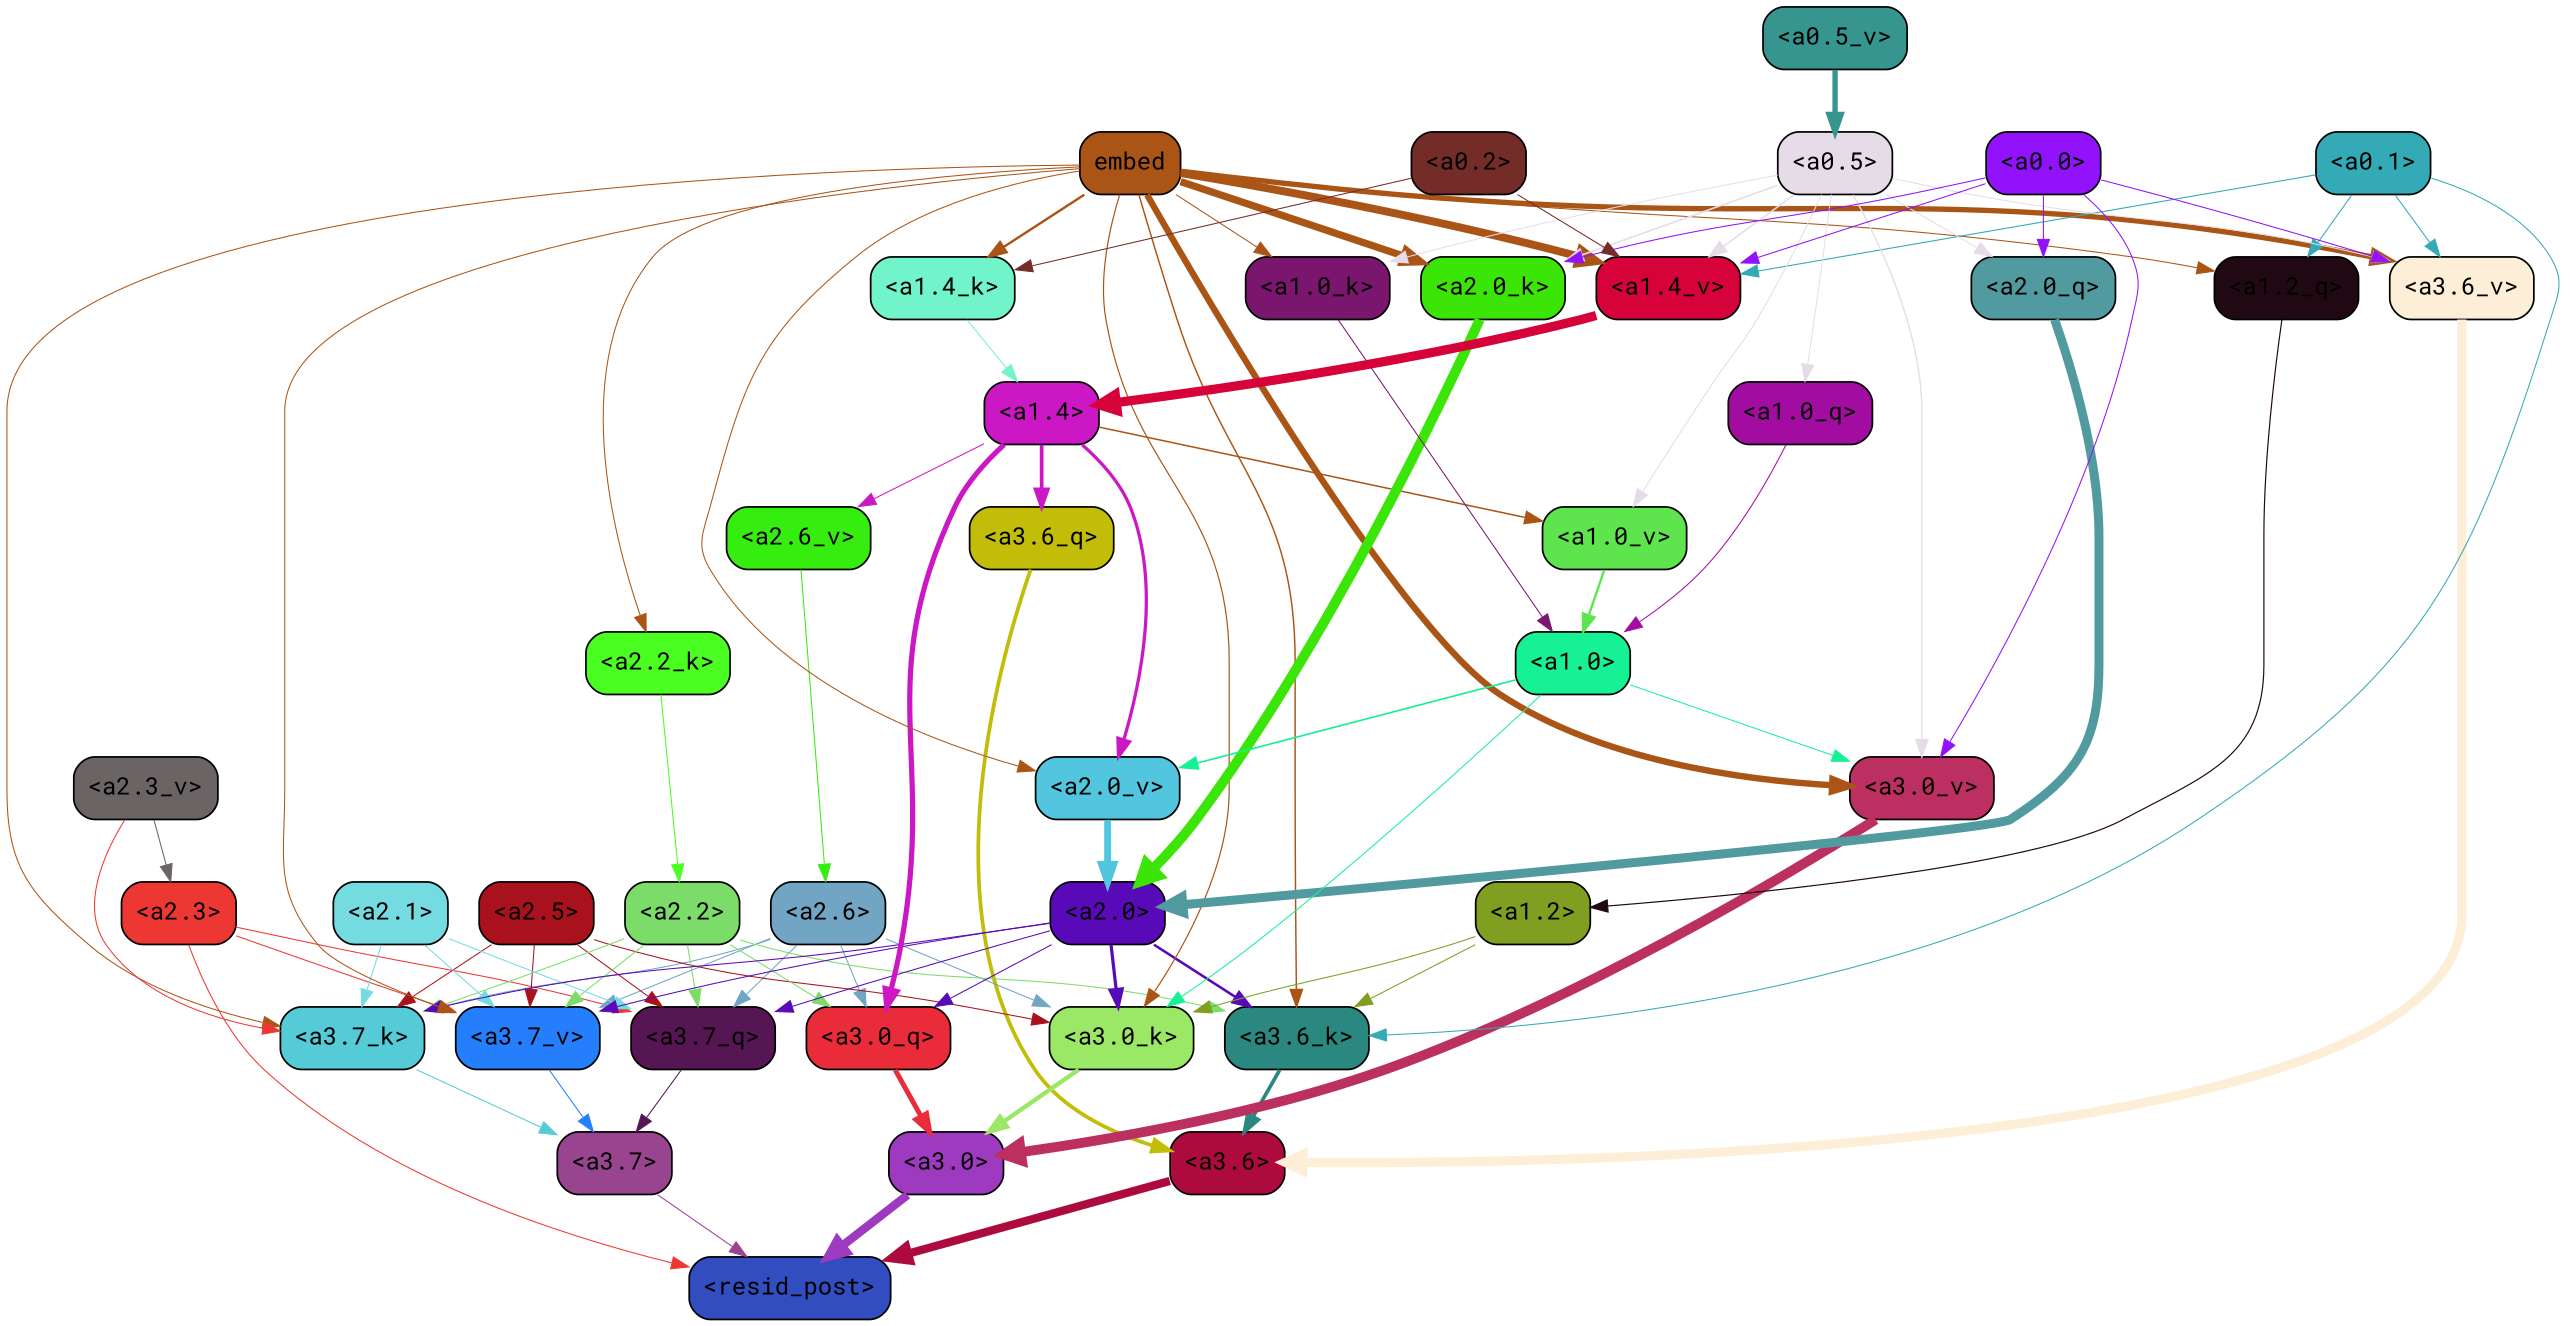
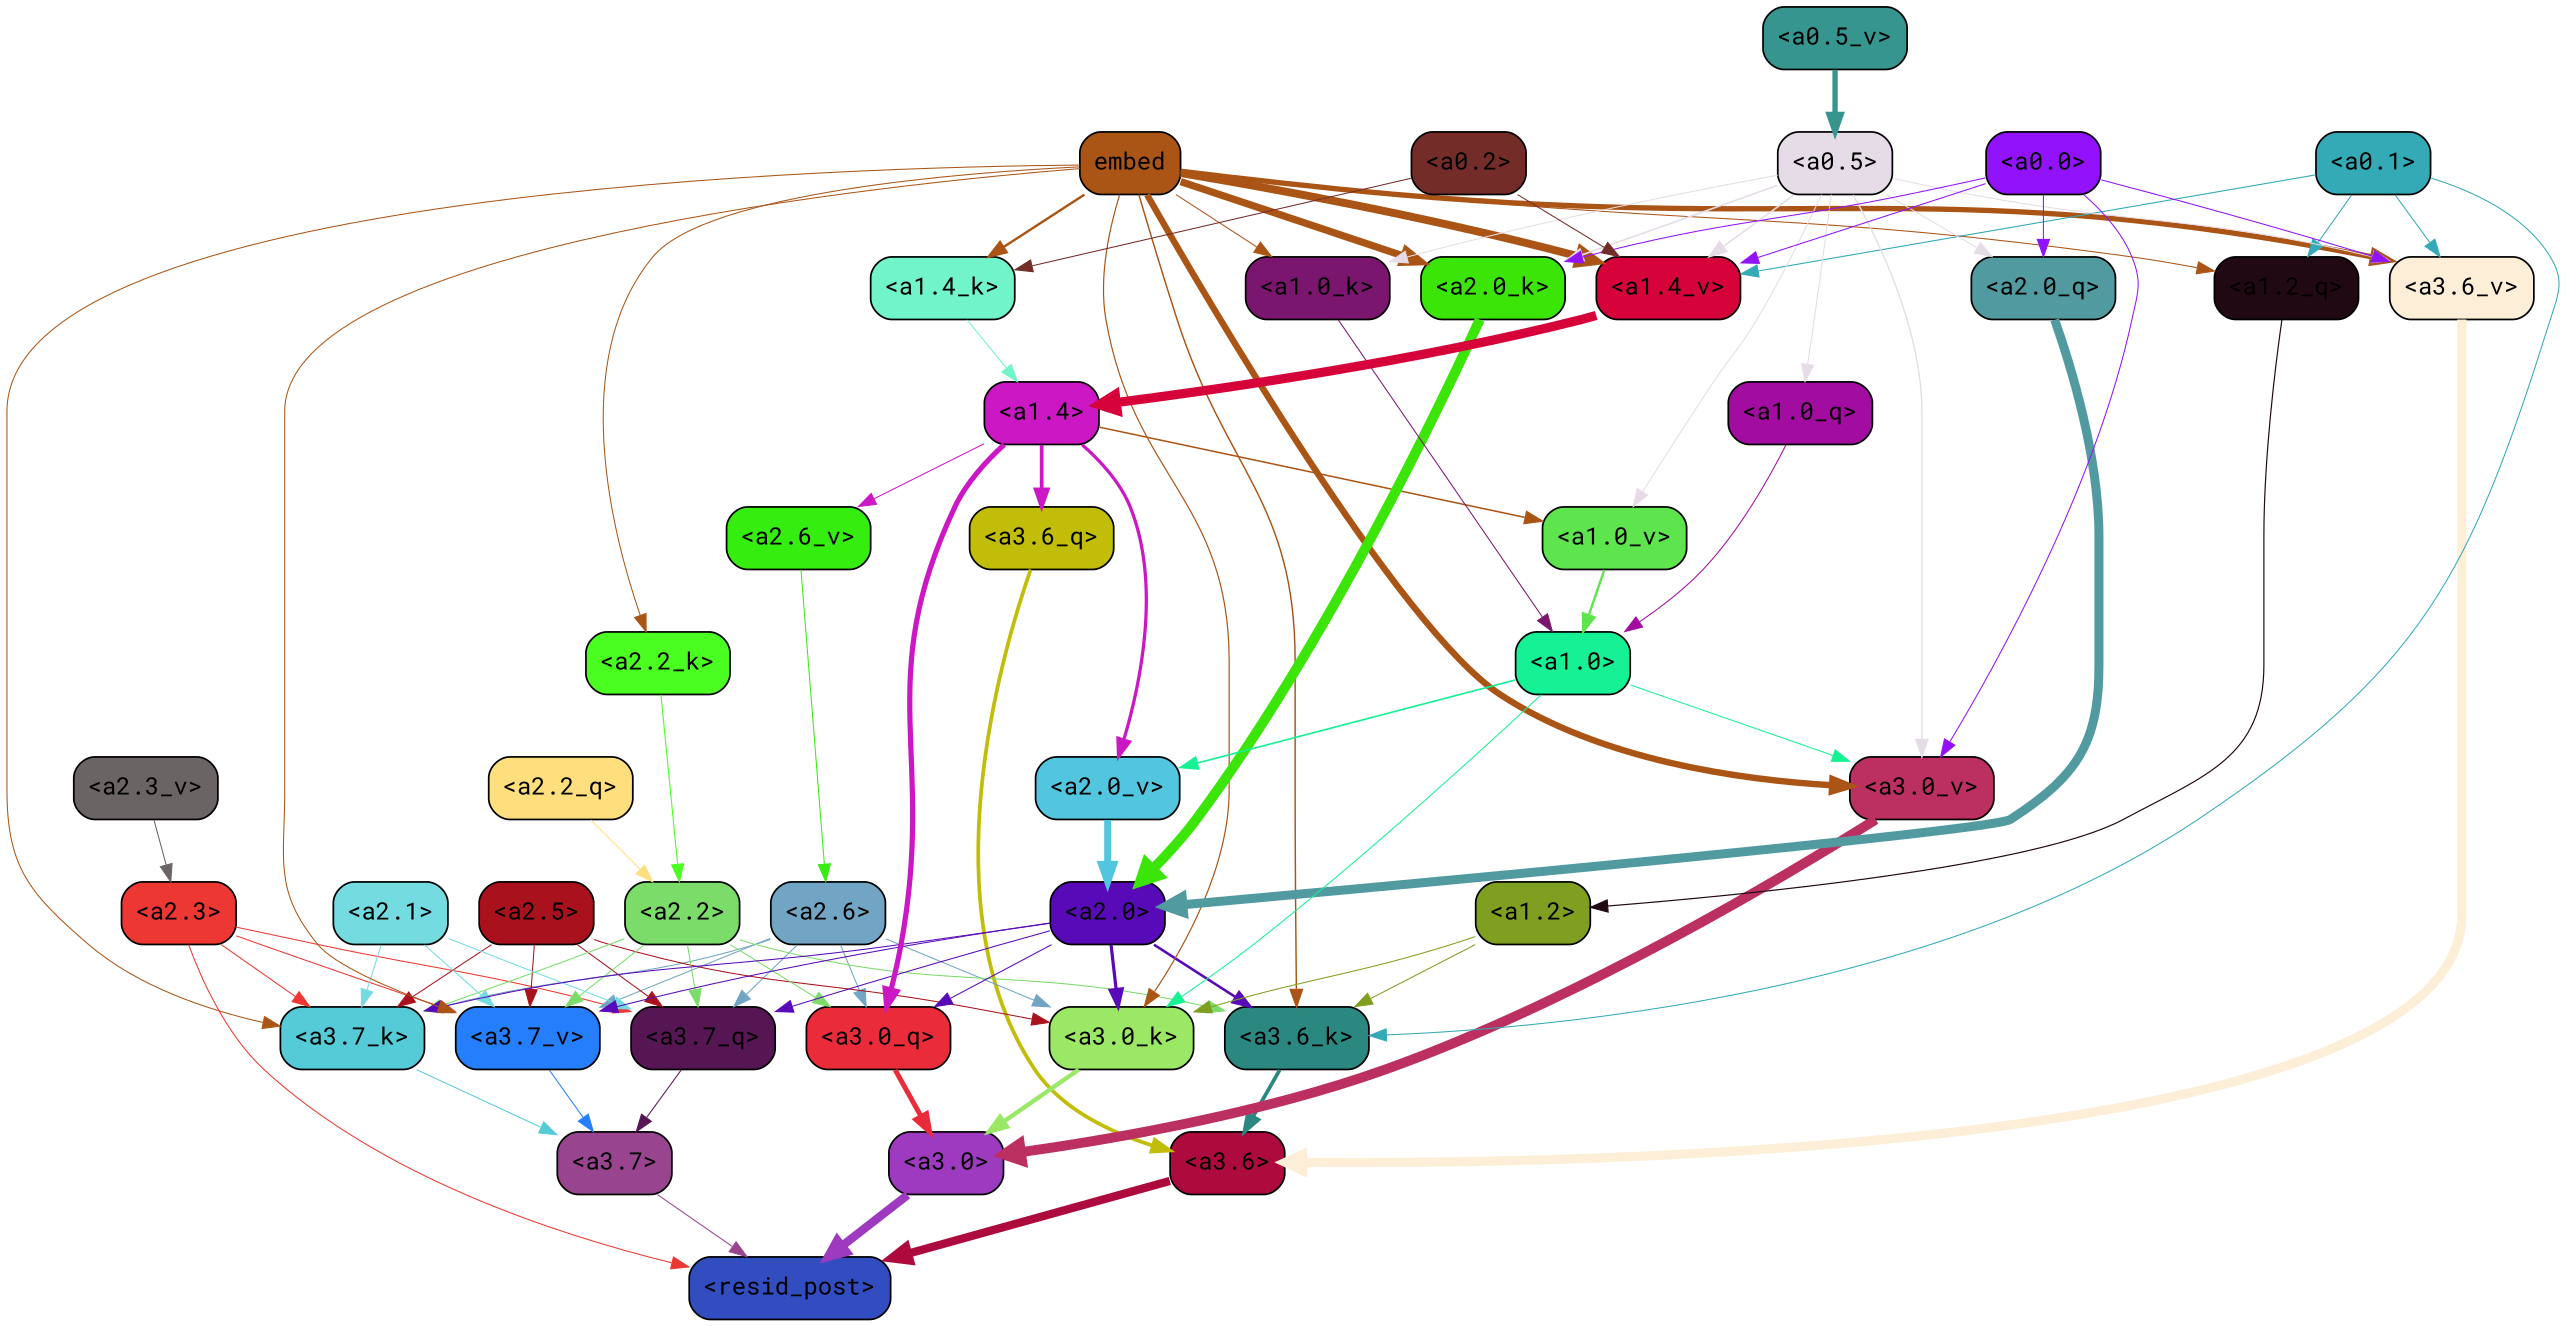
(723, 459) -> none
none -> (561, 788)
(106, 945) -> (258, 971)
